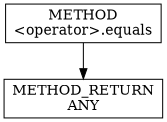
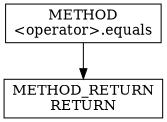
(83, 106) -> (83, 106)
